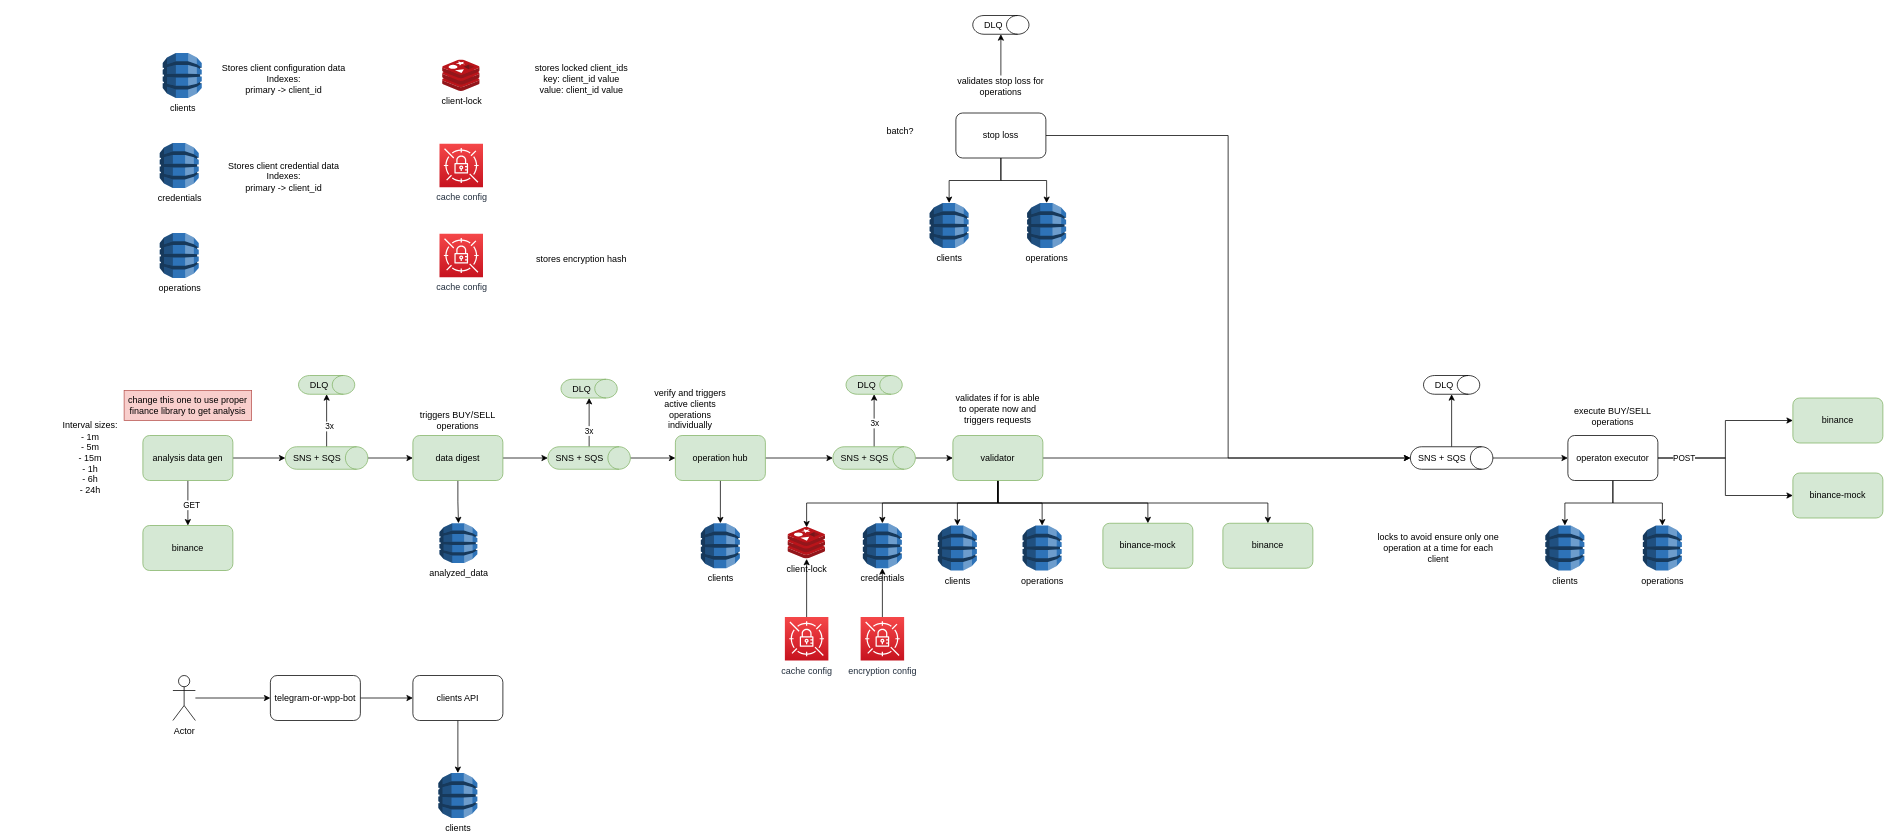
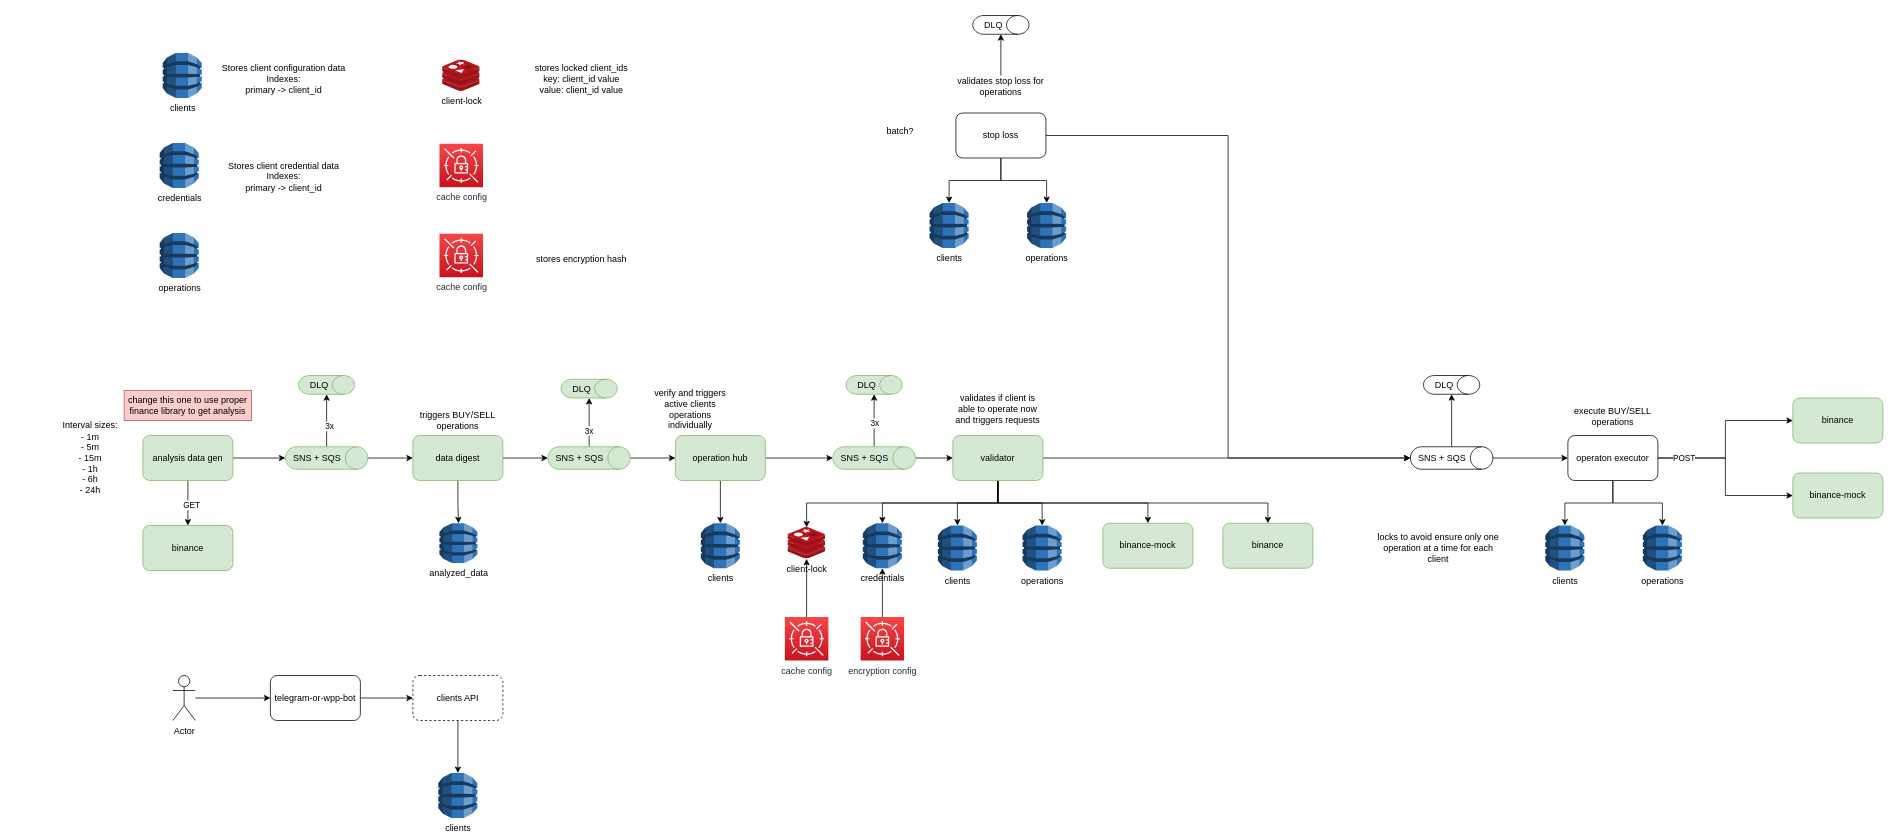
(998, 409) -> (998, 409)
(458, 698) -> (458, 698)
